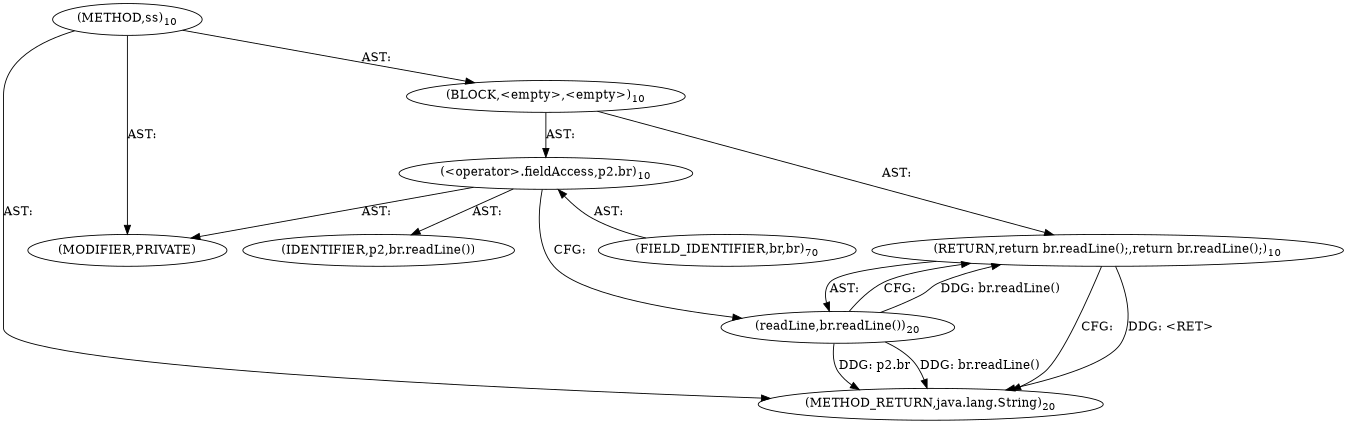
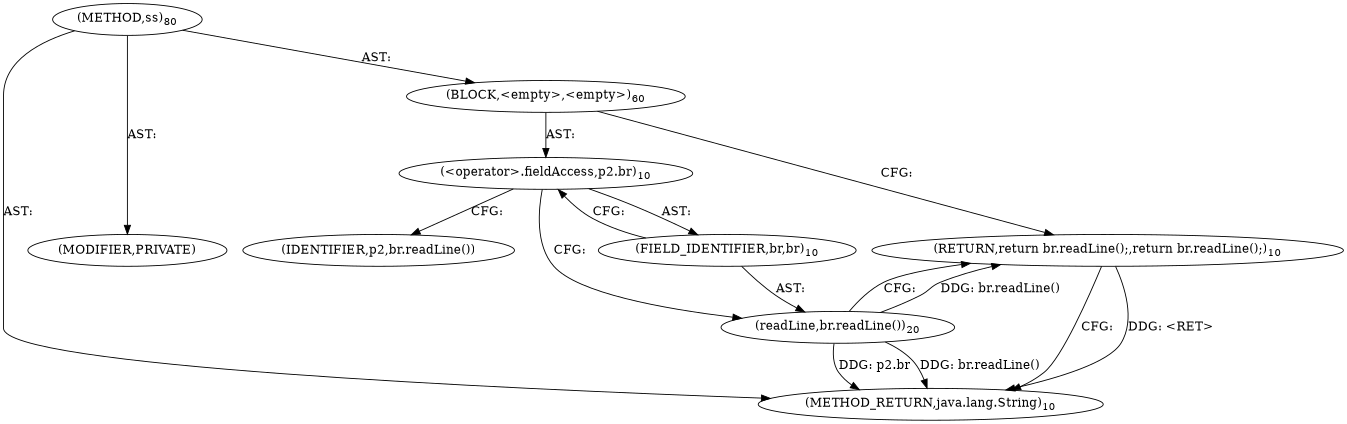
(171, 18) -> (171, 18)
(639, 95) -> (639, 95)
(899, 173) -> (899, 173)
(337, 212) -> (640, 208)
(489, 212) -> (489, 212)
(611, 212) -> (611, 212)
(812, 249) -> (812, 249)
(871, 269) -> (768, 289)
(1049, 403) -> (1049, 403)
